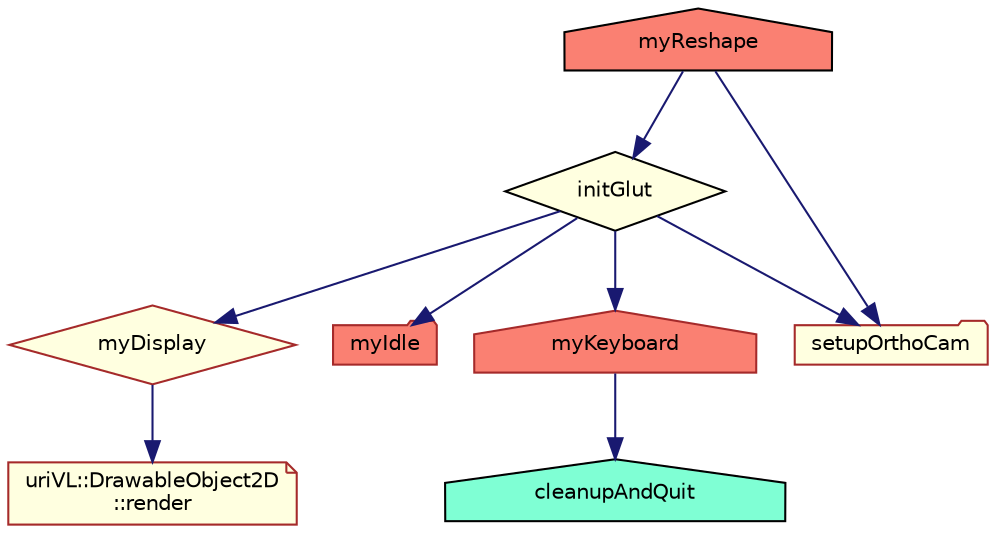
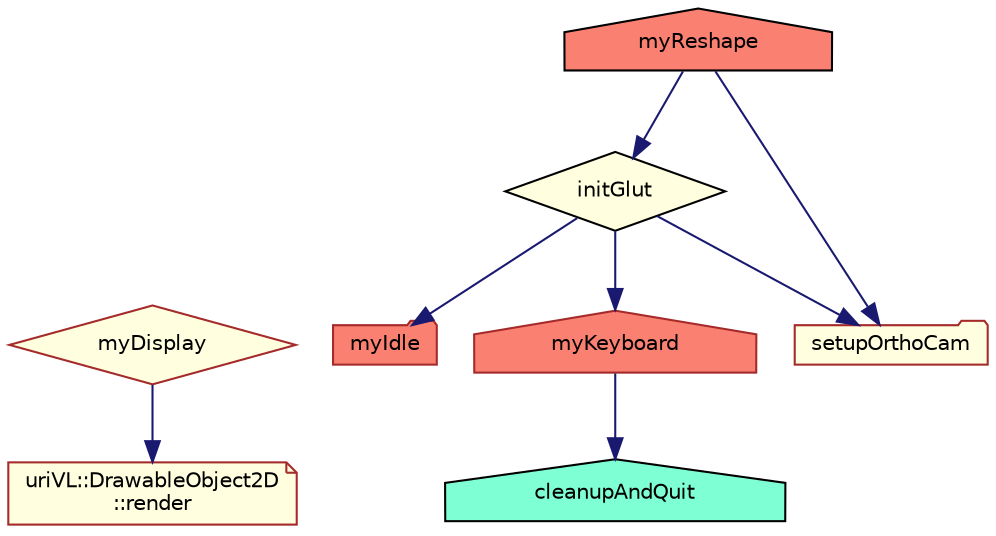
(398, 264) -> none
